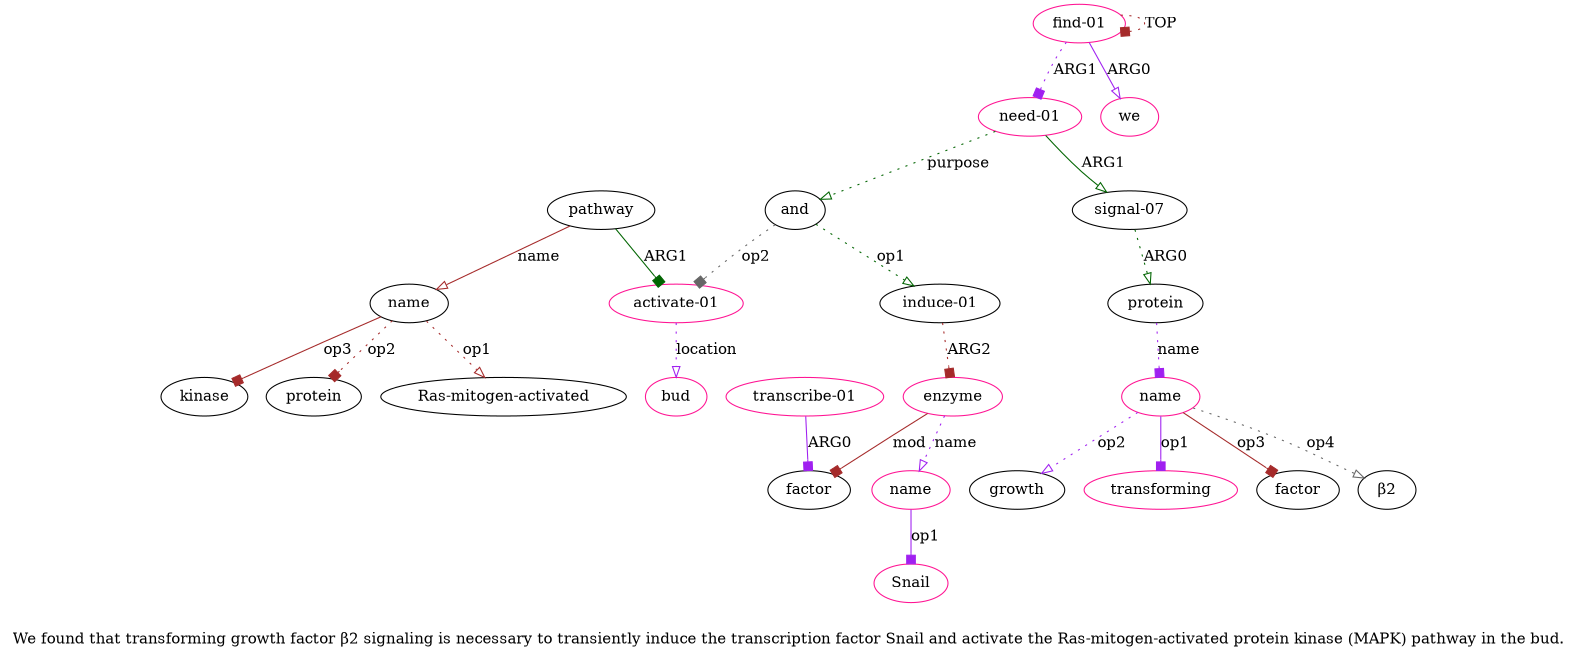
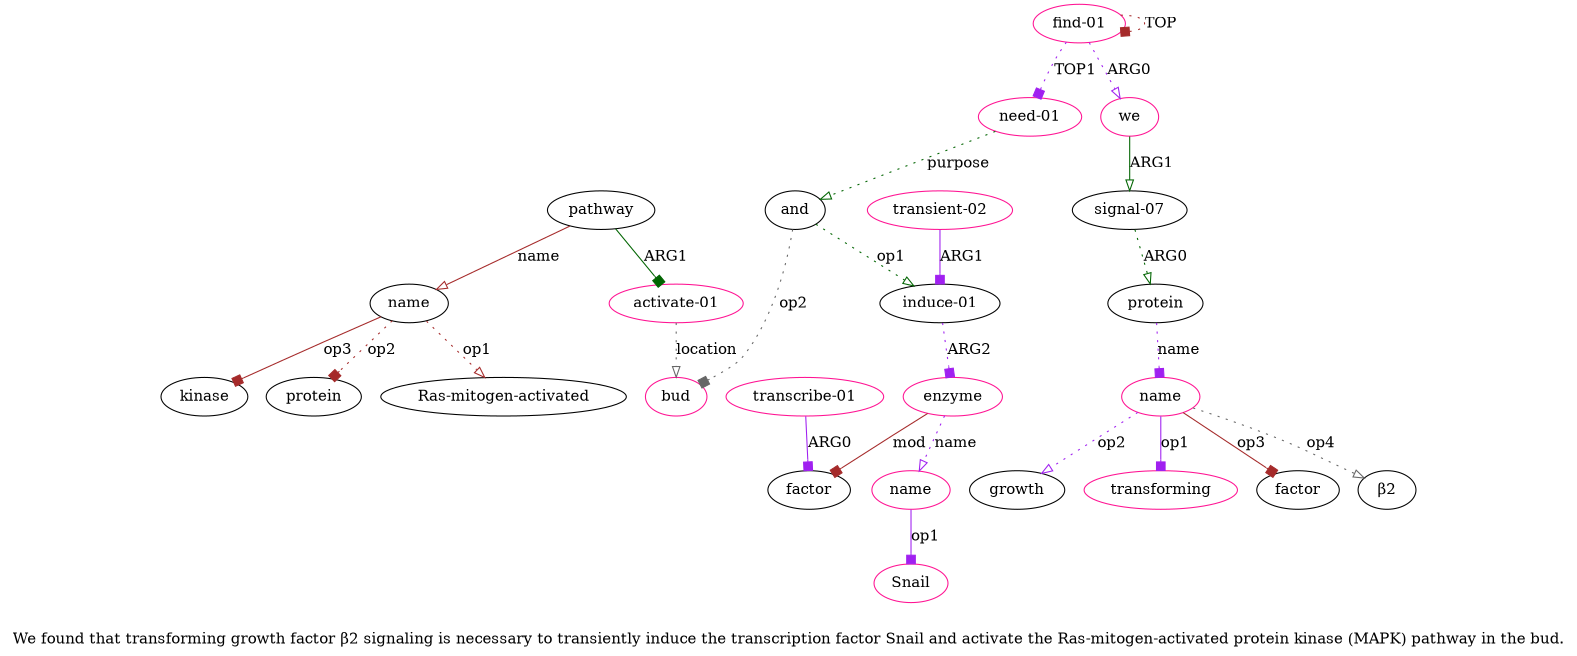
(1102, 66) -> (1102, 66)
(1076, 70) -> (1076, 70)
(1071, 162) -> (1130, 158)
none -> (940, 210)
(740, 250) -> (768, 315)
(676, 345) -> (676, 345)
(946, 345) -> (946, 345)
